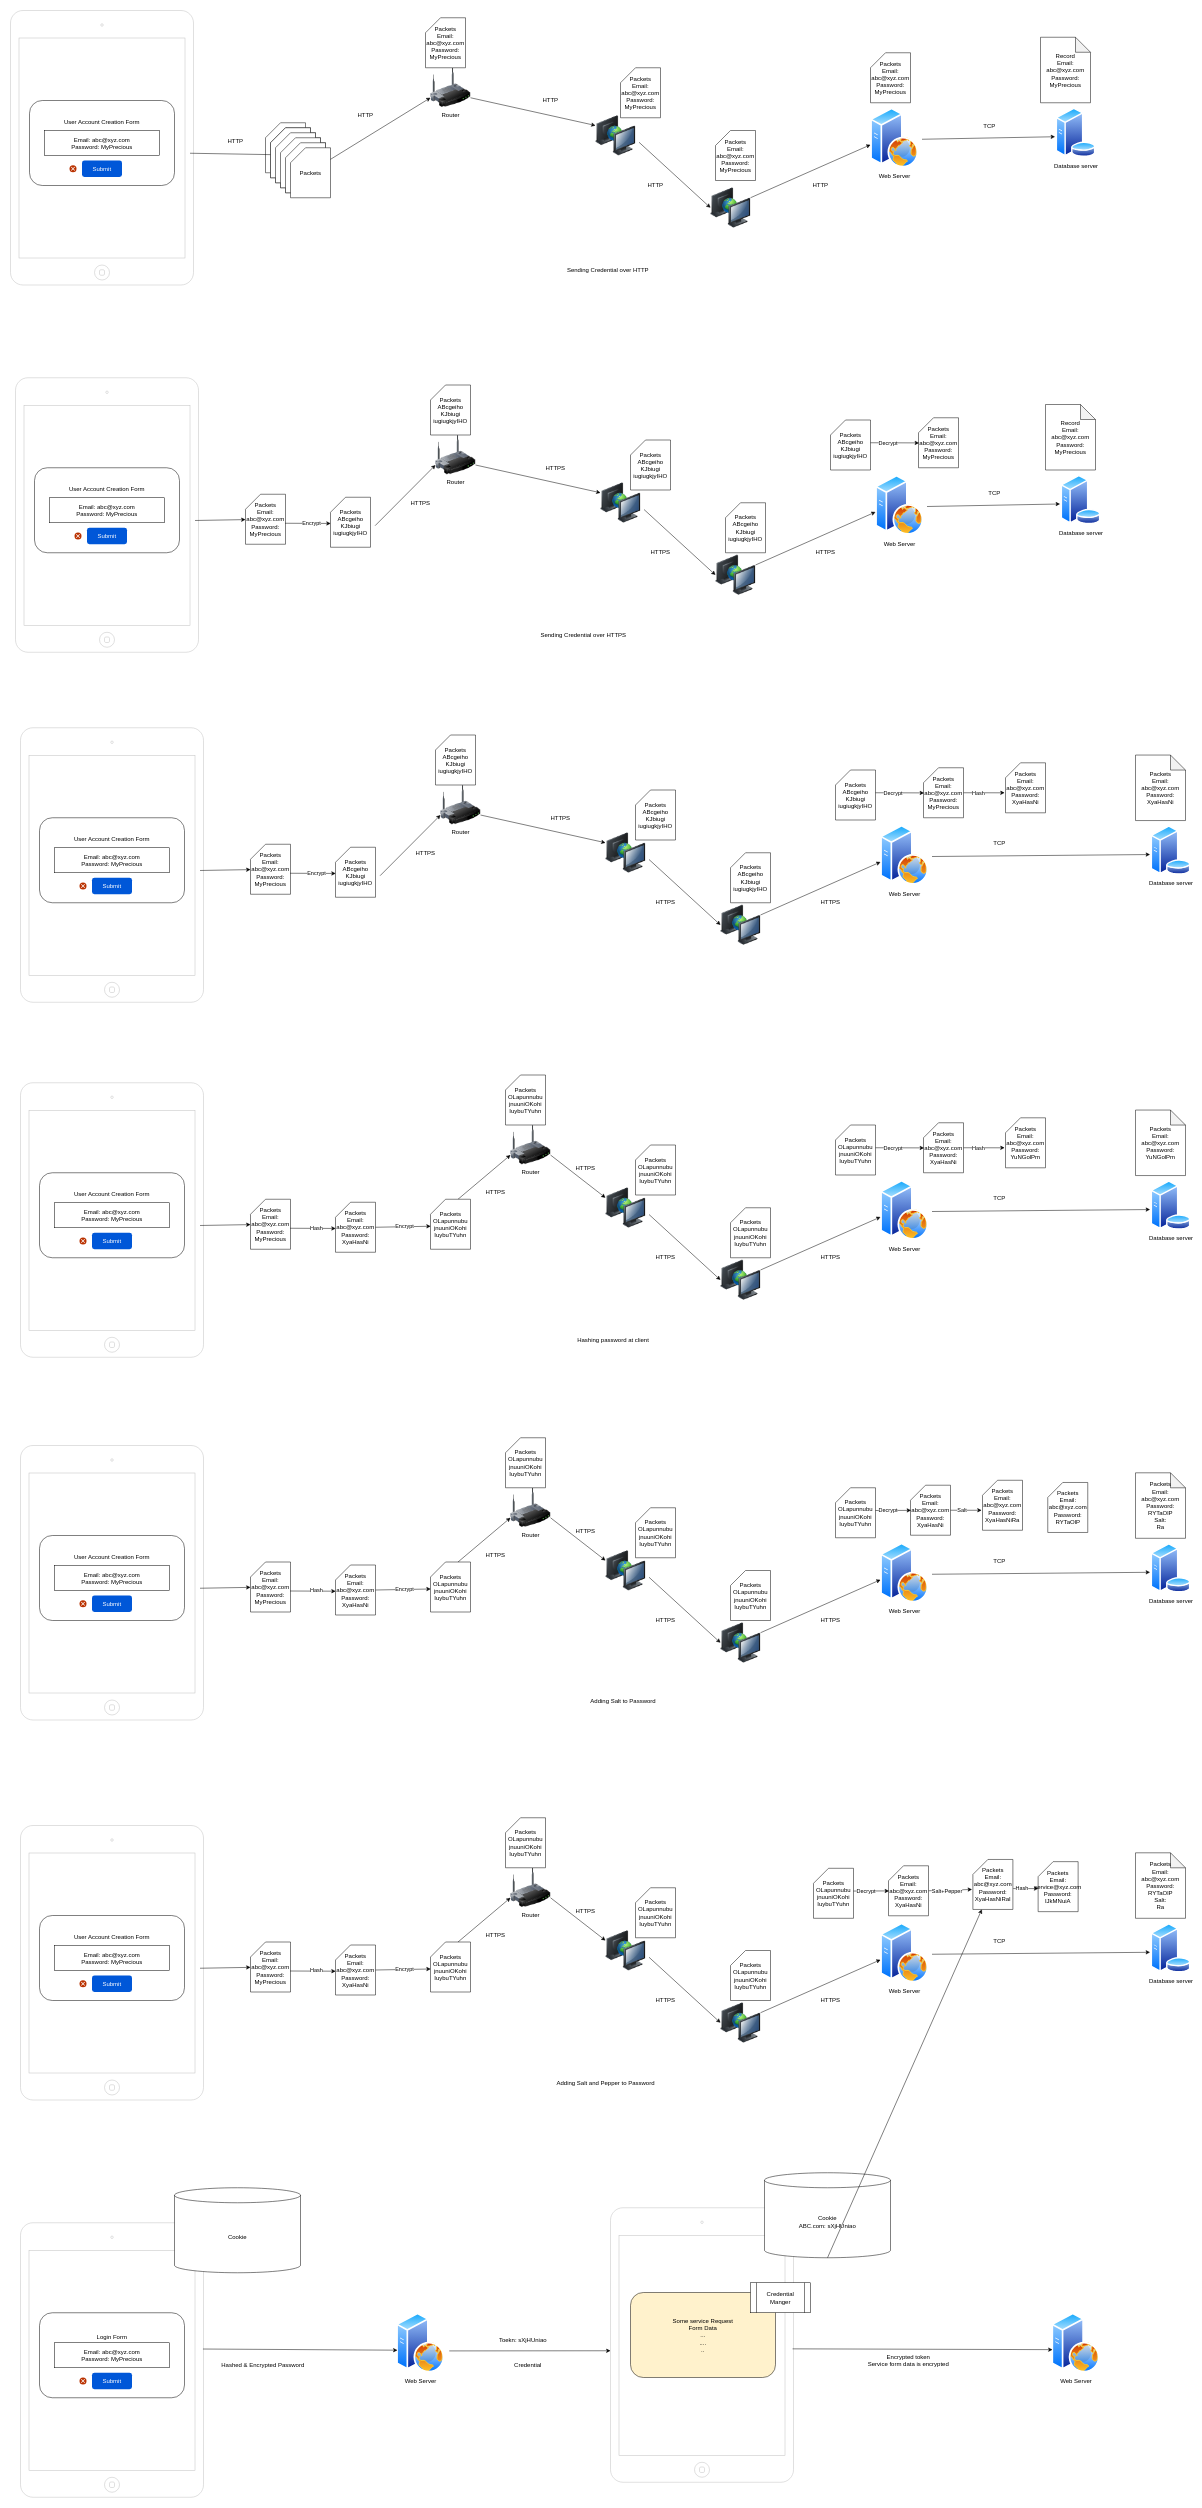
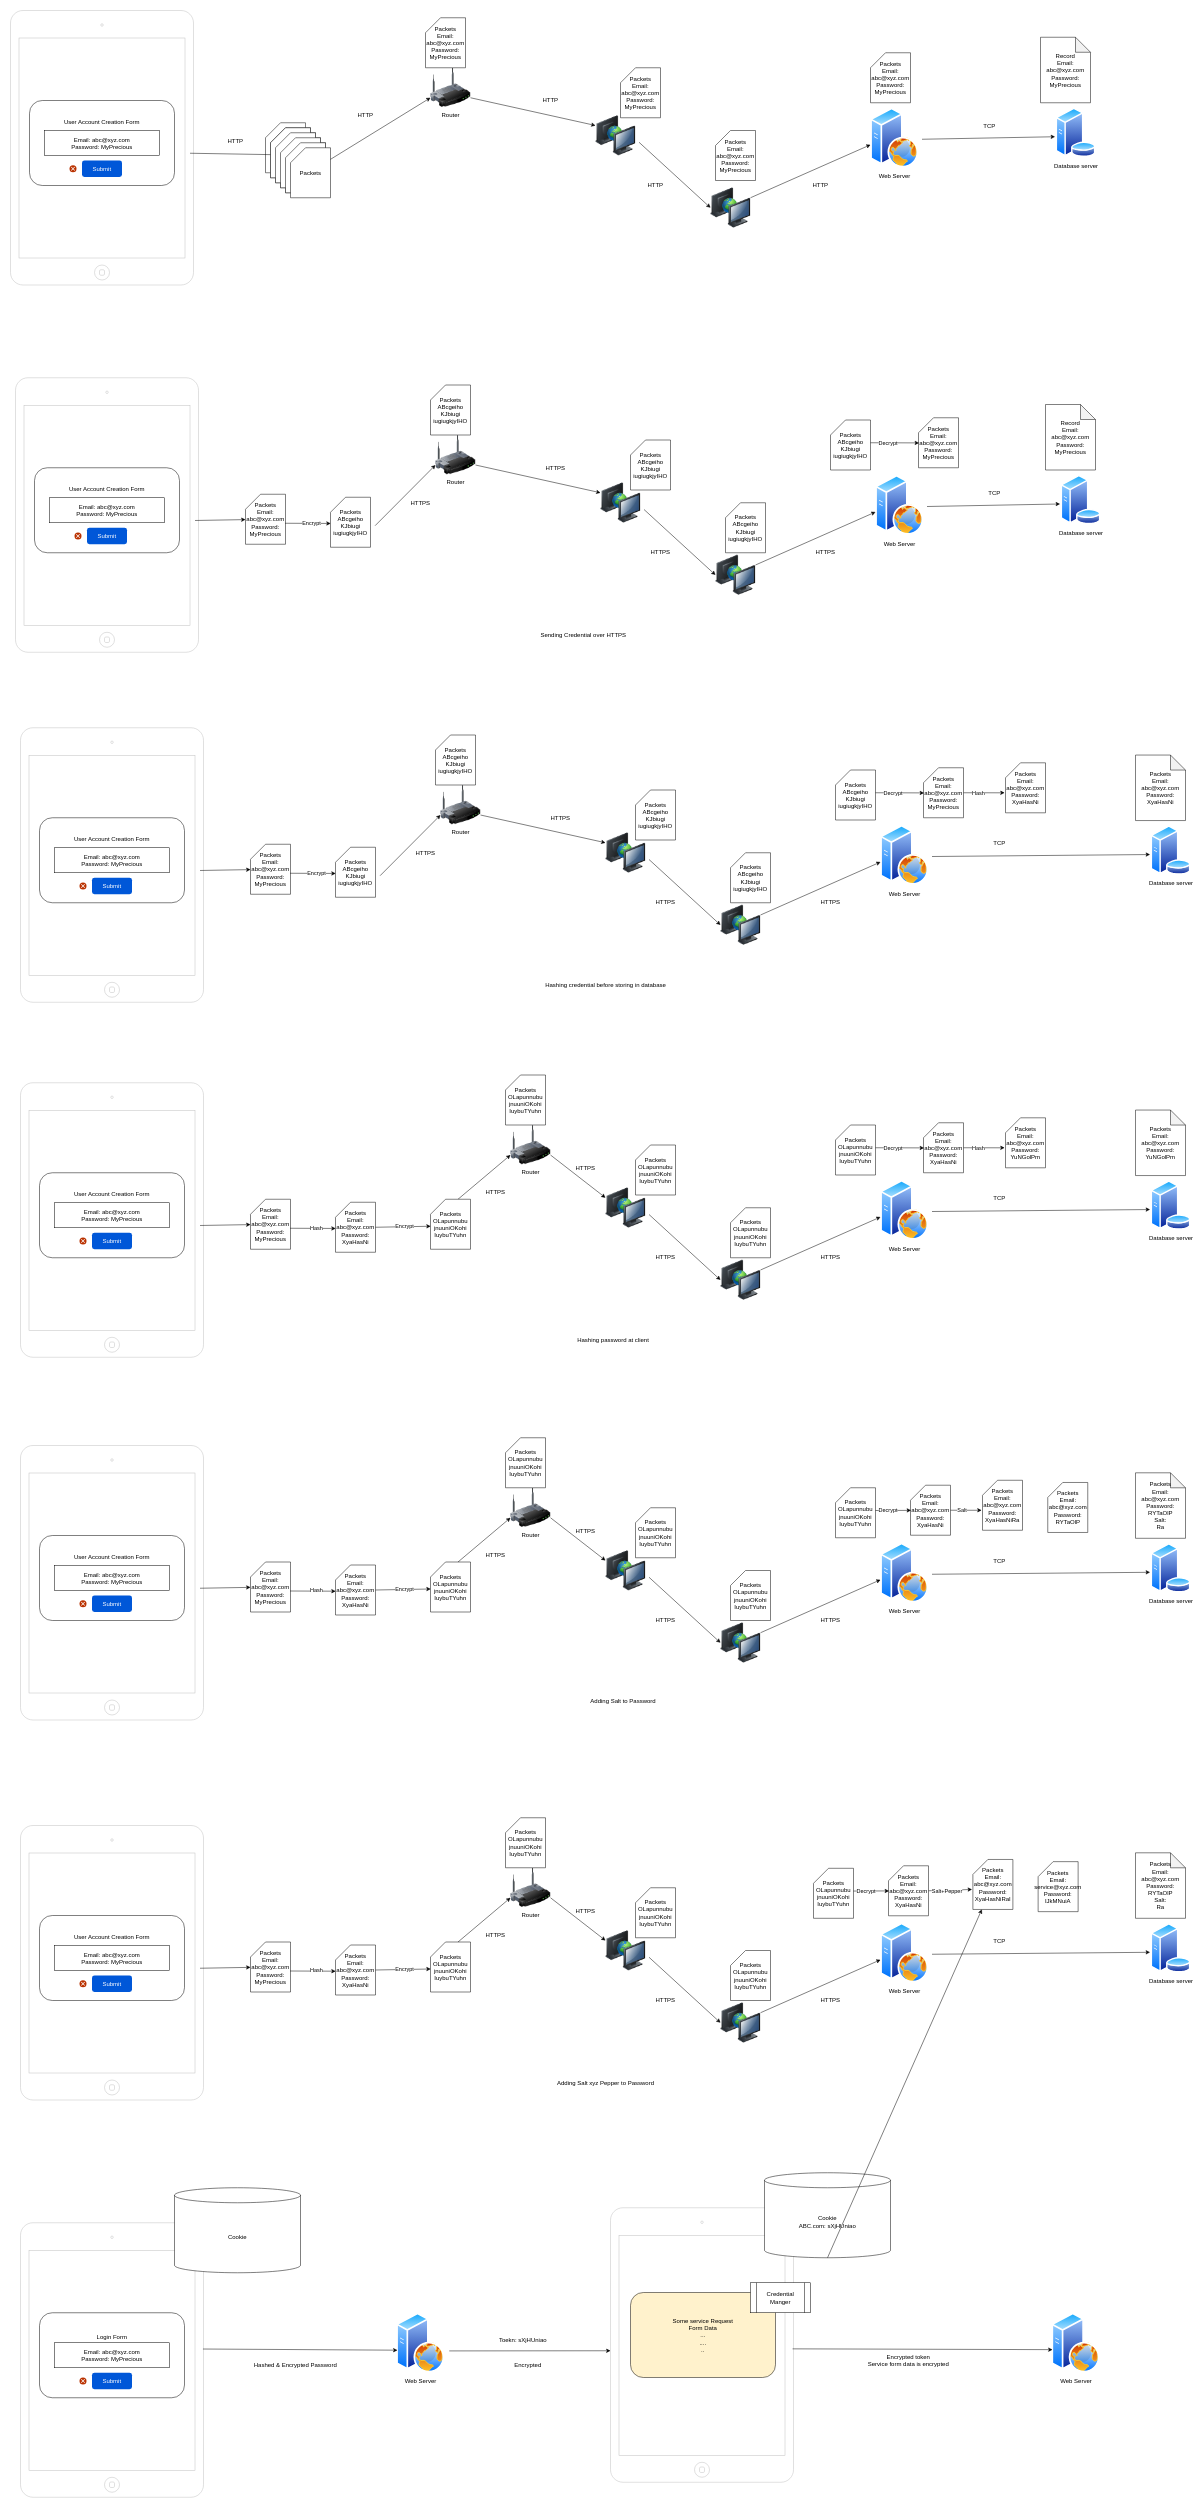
(608, 270) -> none
none -> (606, 985)
(1023, 1889) -> none
(606, 2083) -> (606, 2083)
(263, 2365) -> (295, 2365)
(528, 2365) -> (528, 2365)
